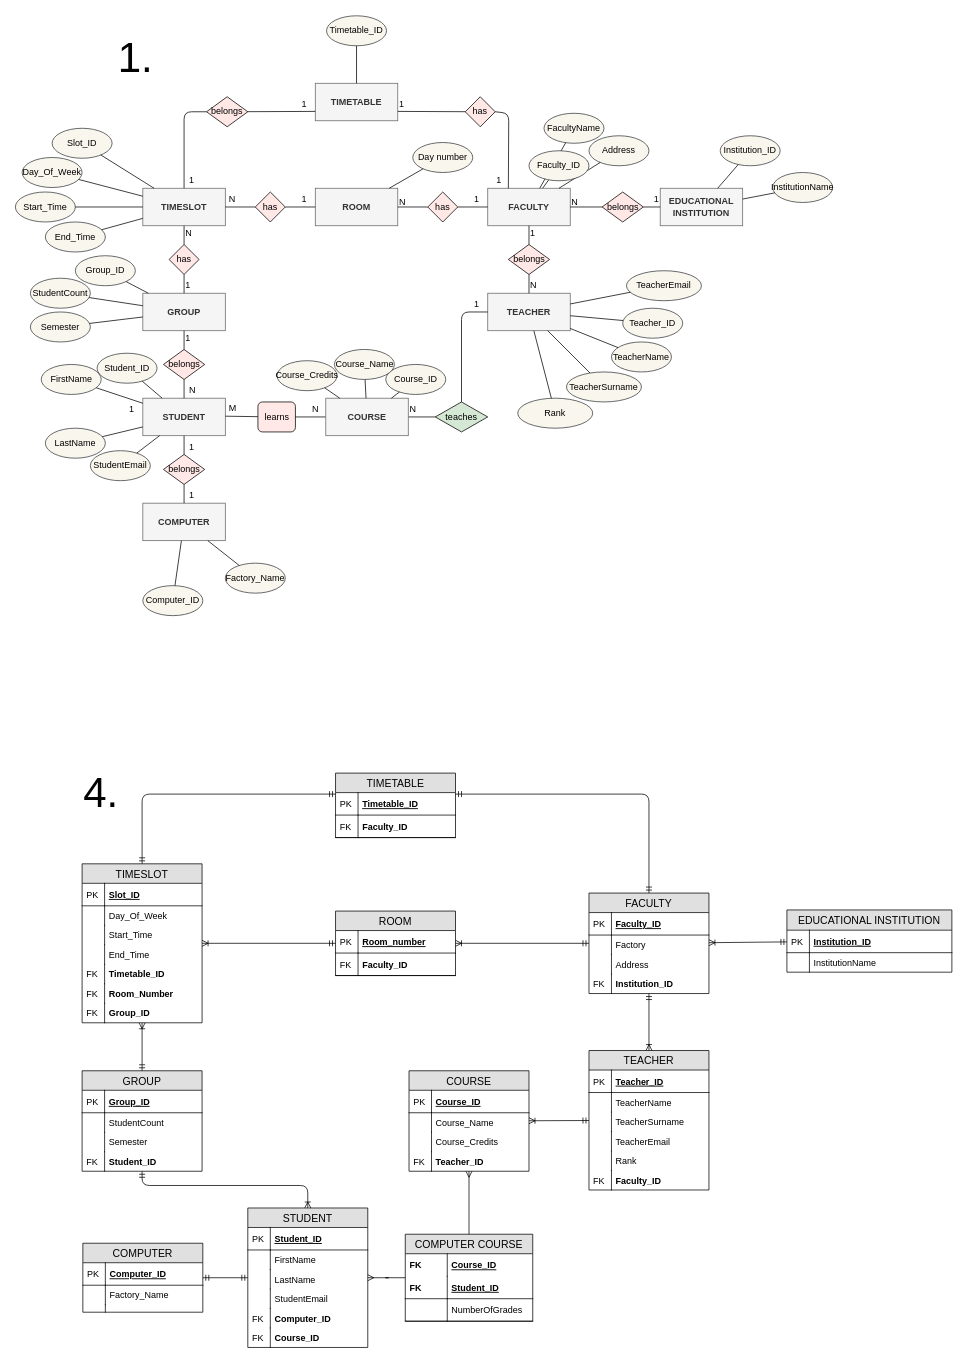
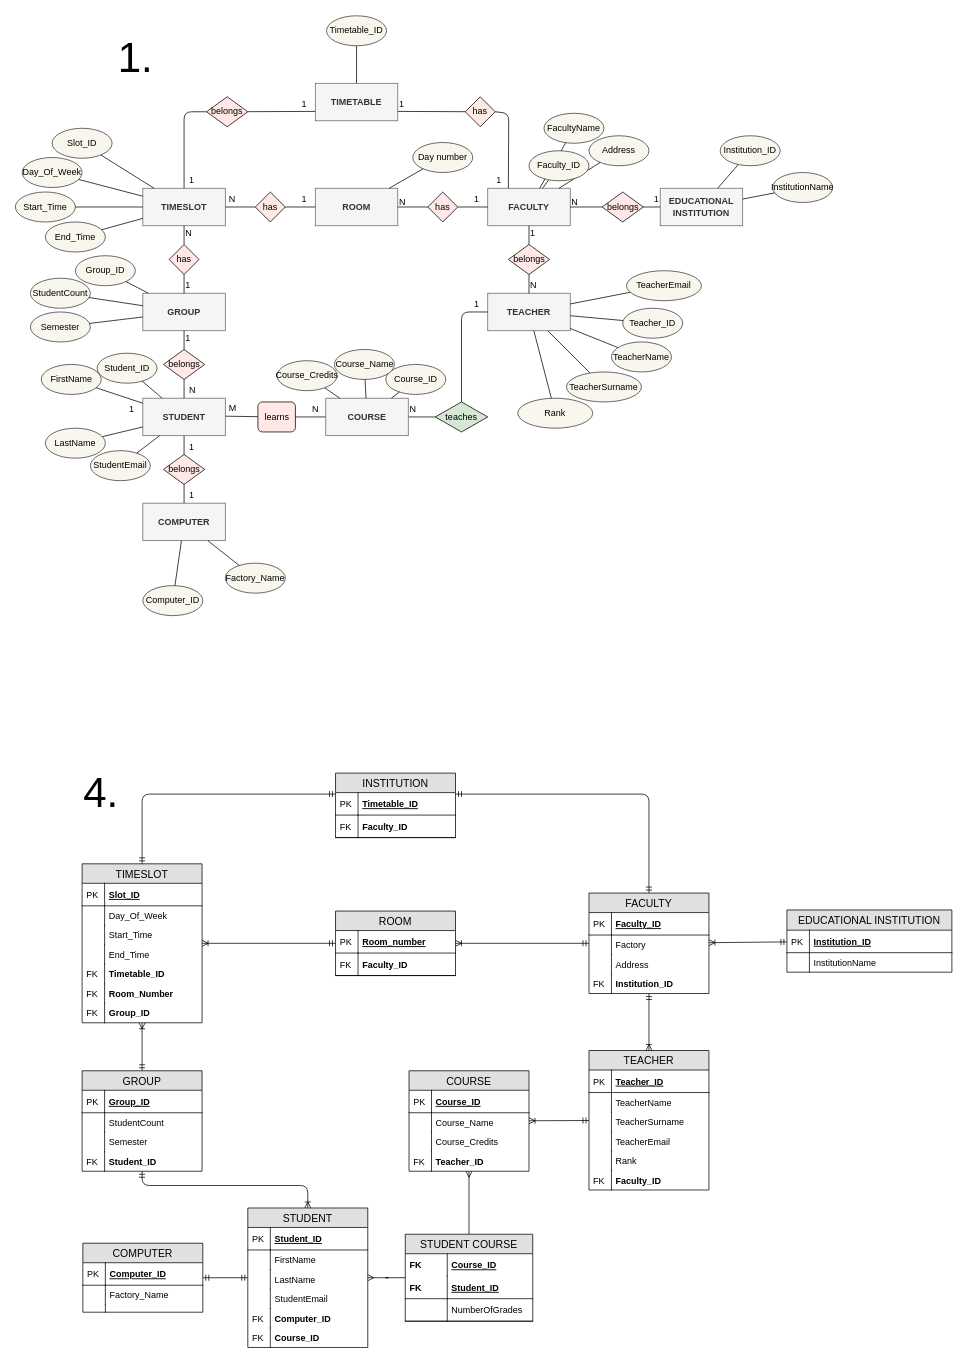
(395, 783) -> (395, 783)
(469, 1245) -> (469, 1245)
